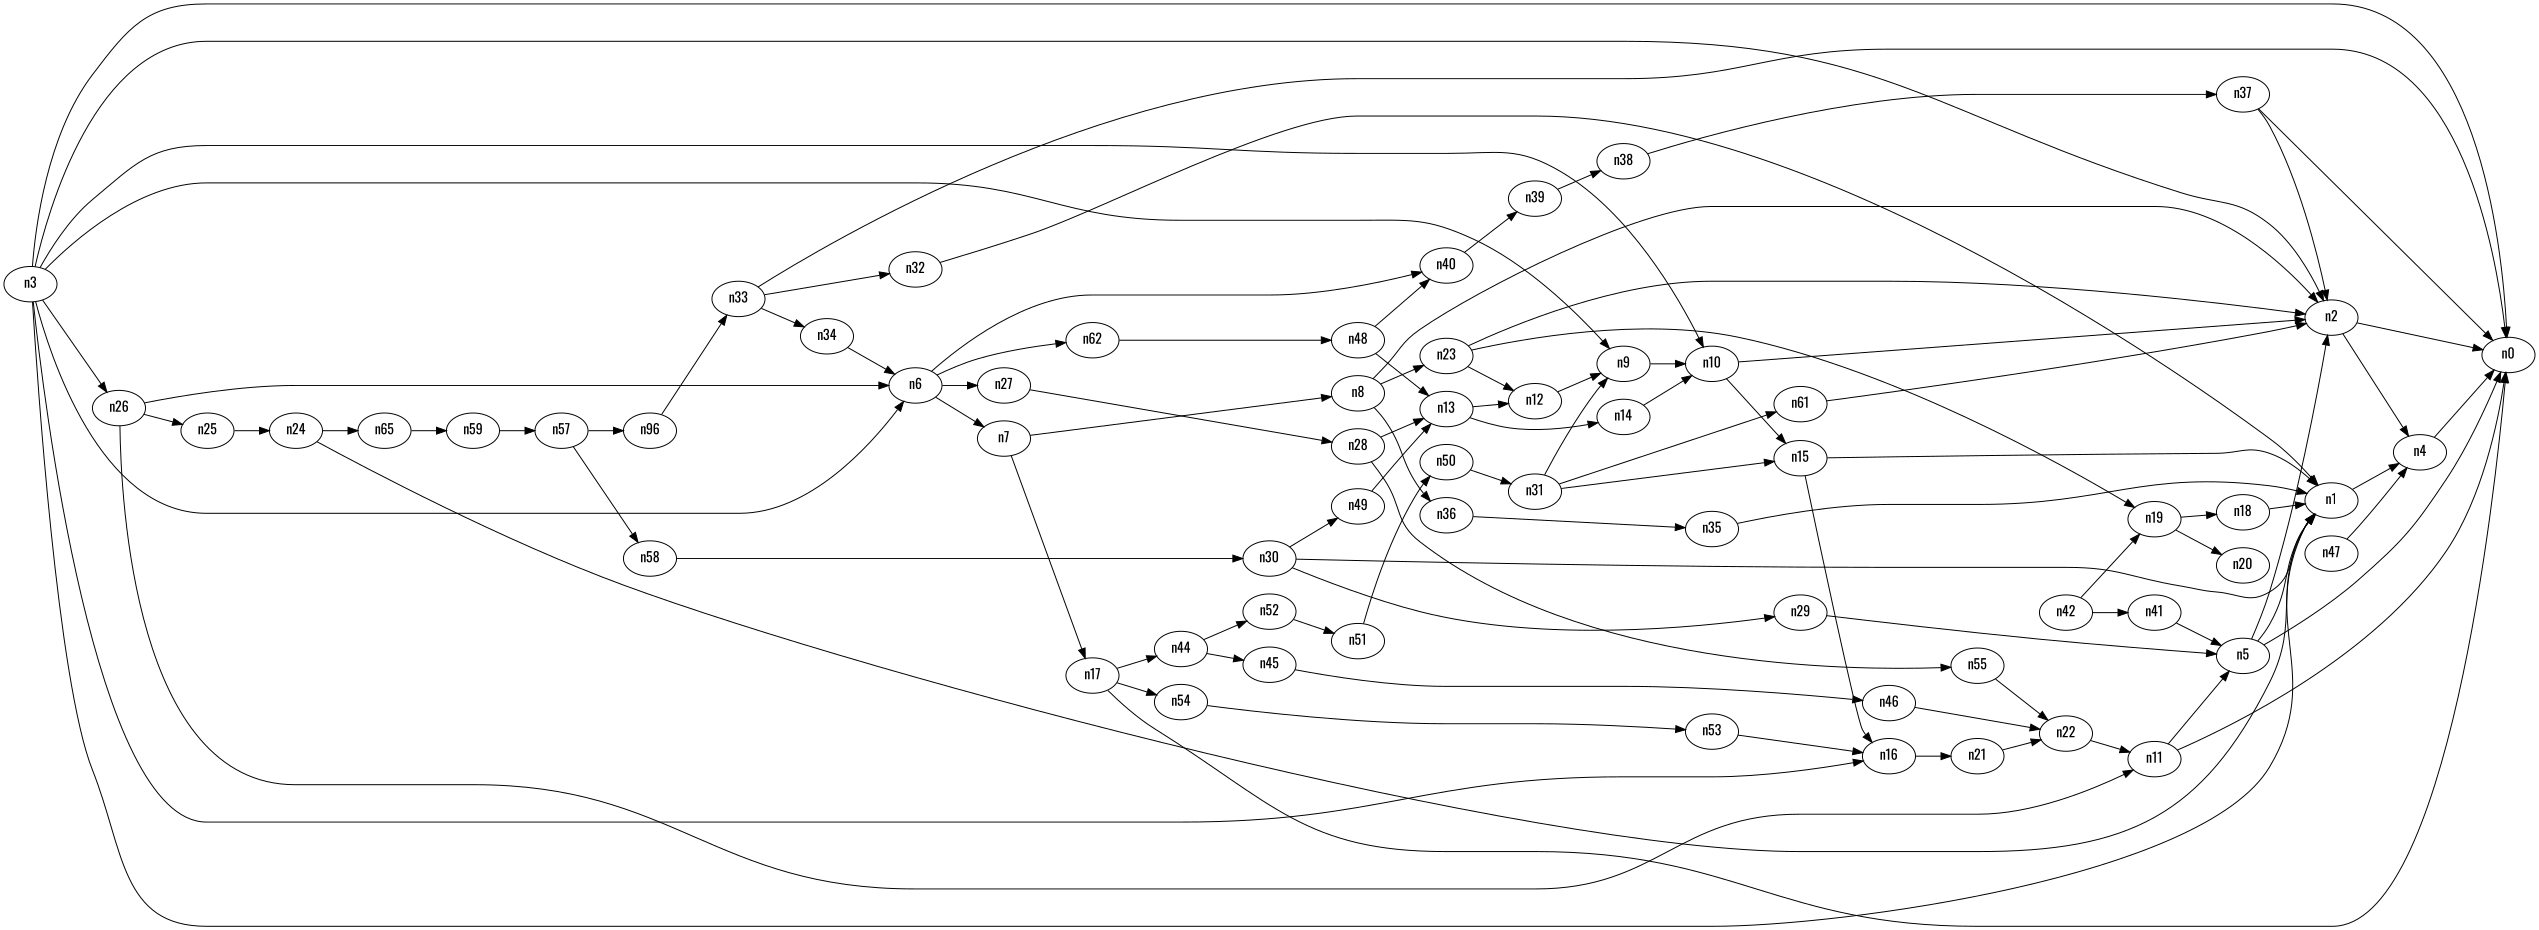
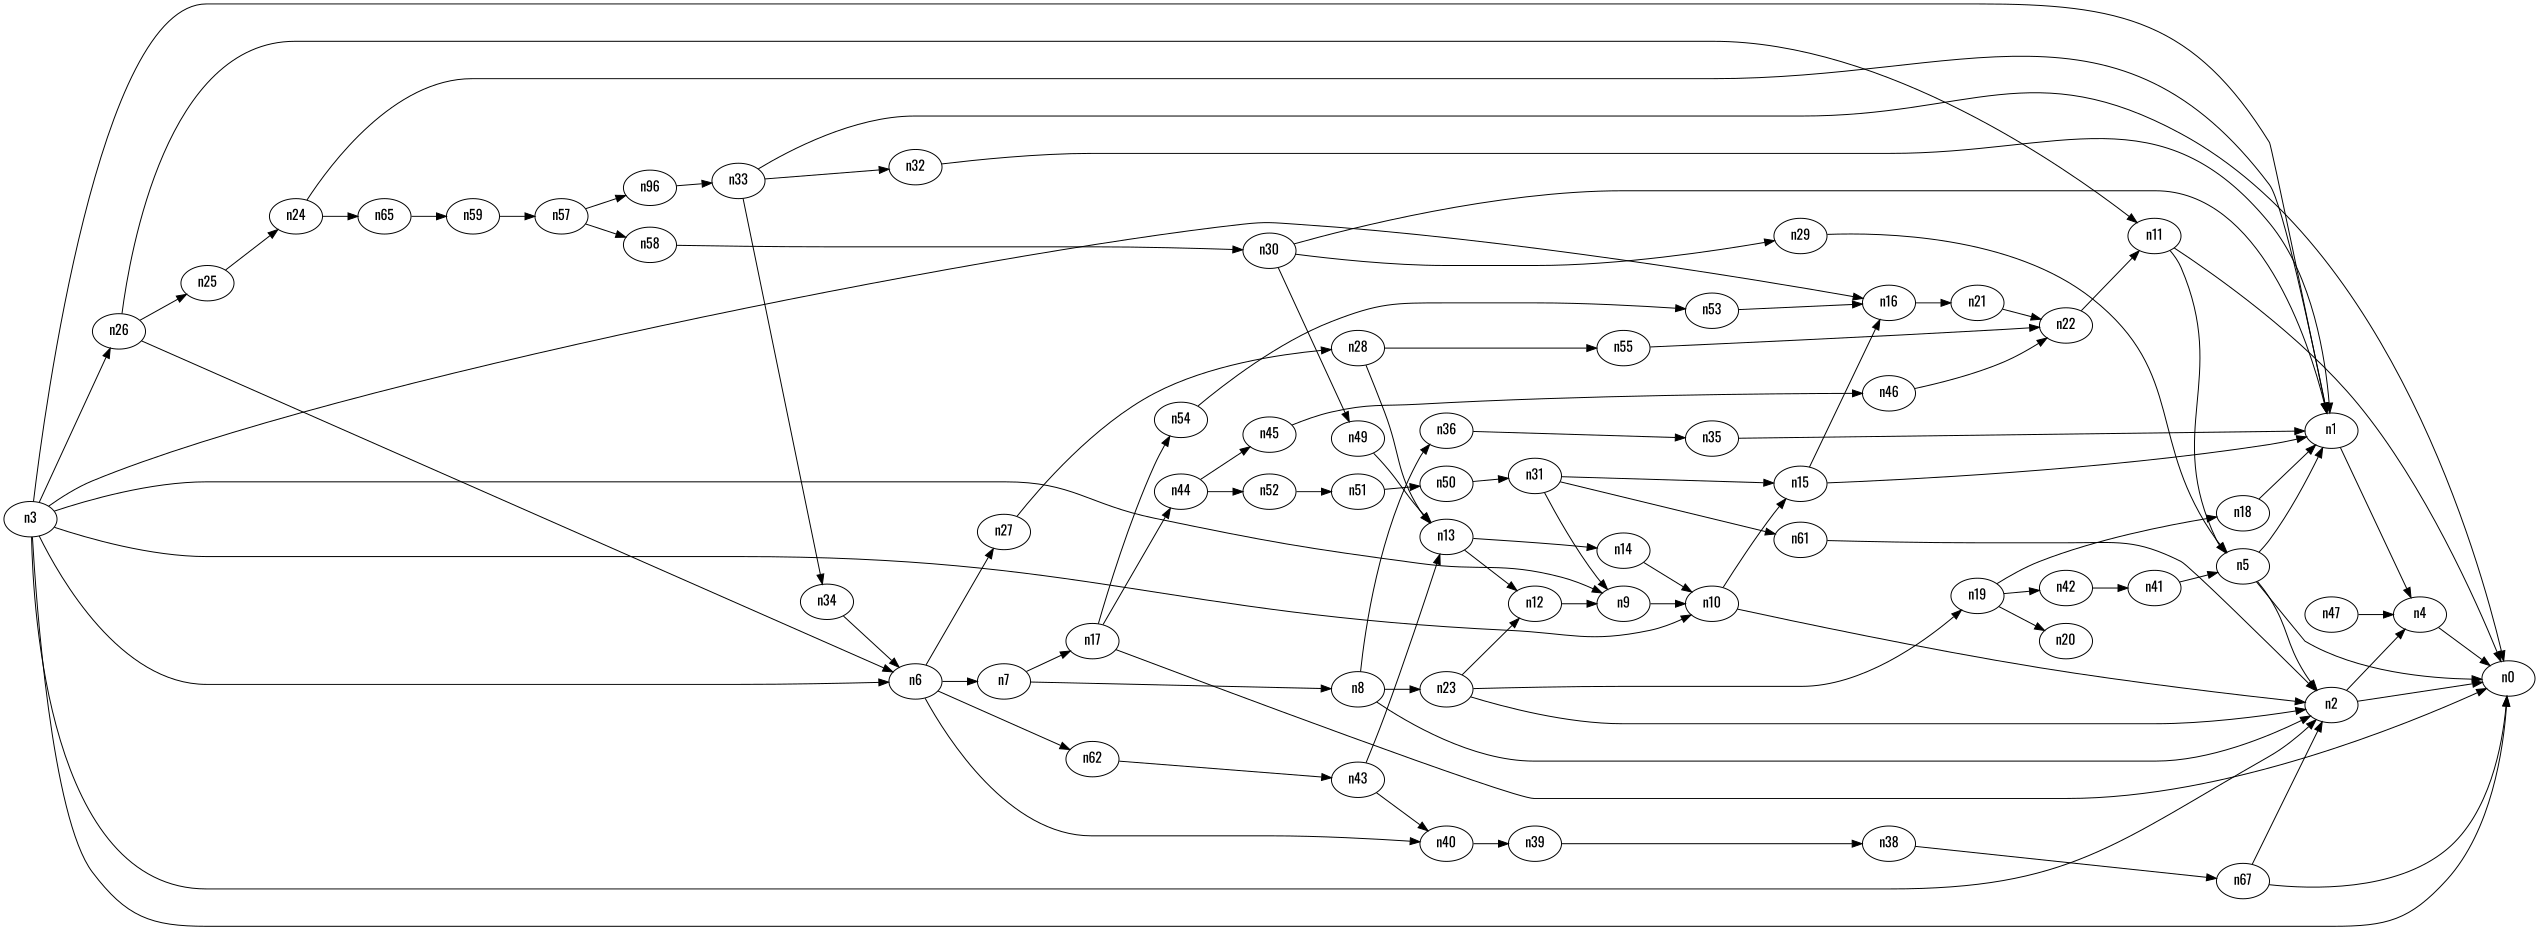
(2243, 94) -> (2243, 881)
(1358, 340) -> (1358, 780)
(2112, 564) -> (2017, 592)
